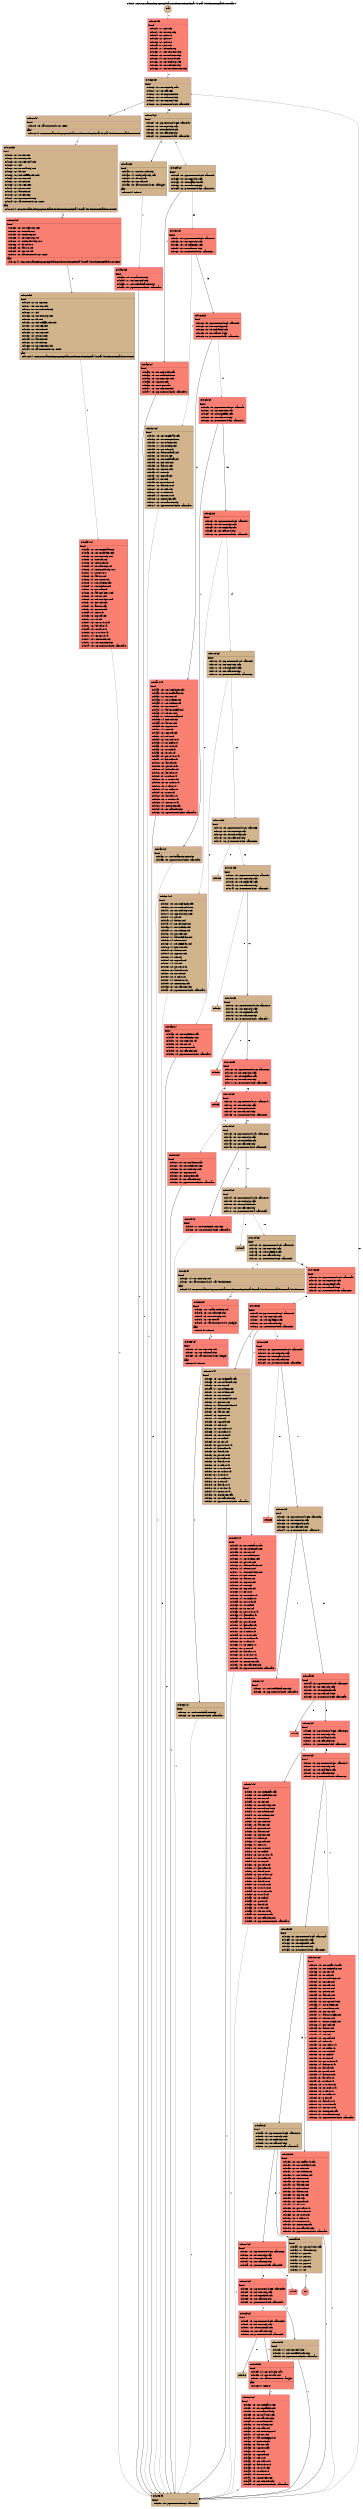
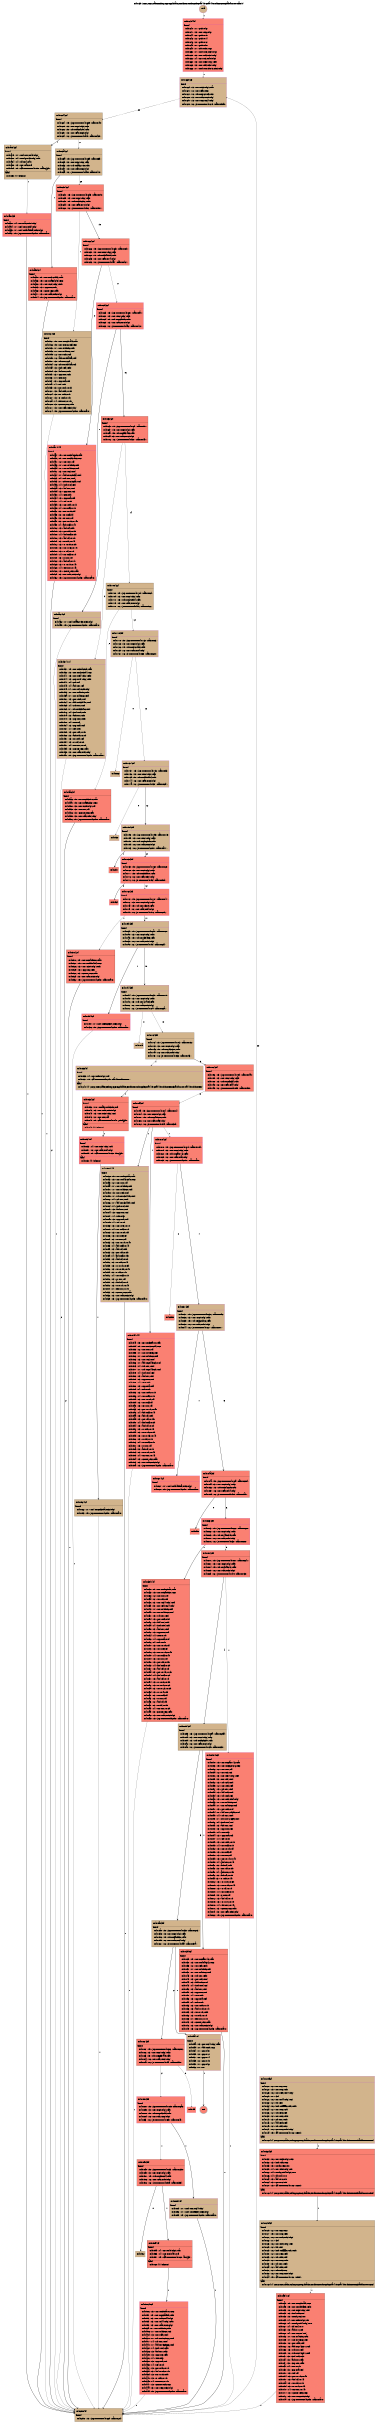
(83, 126) -> none
